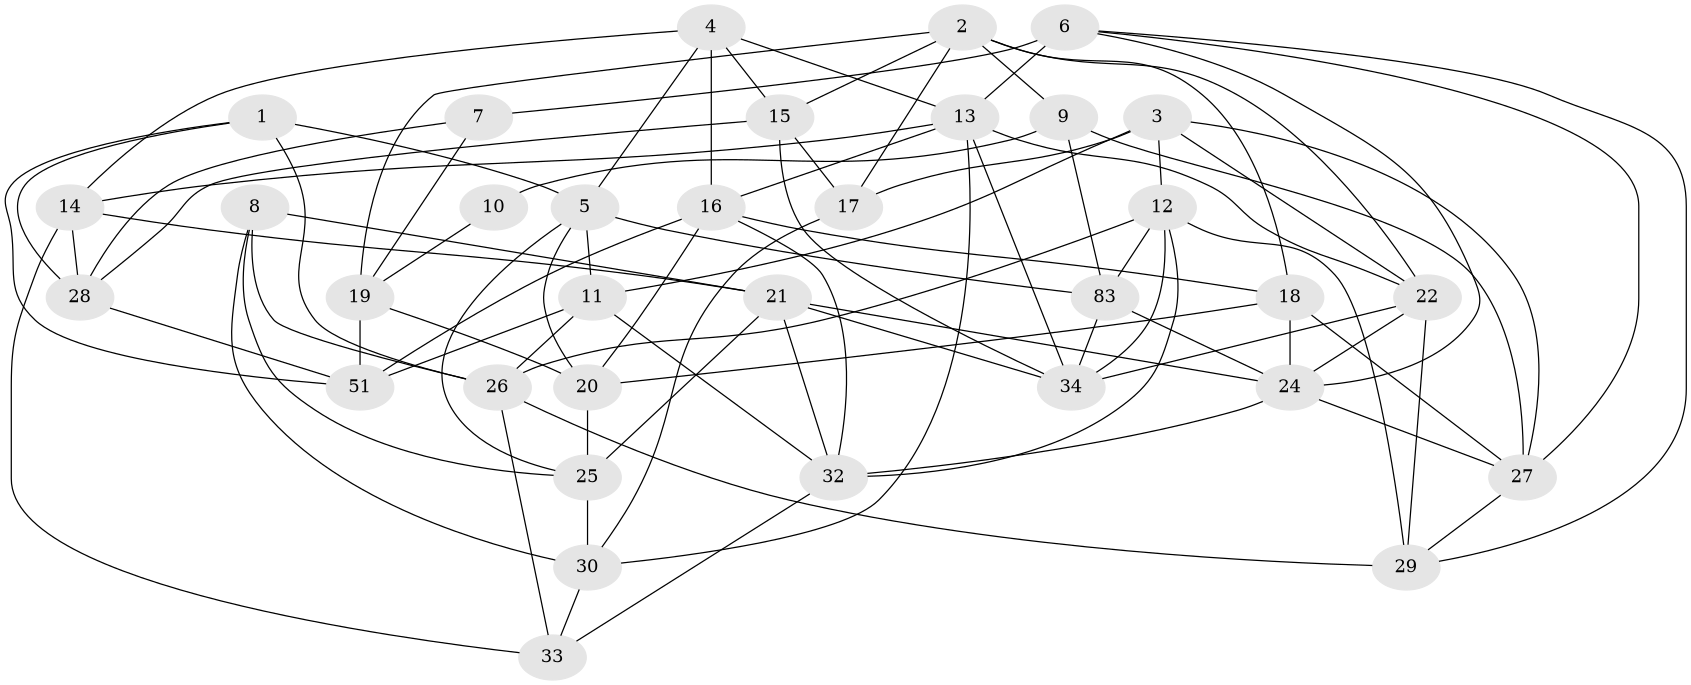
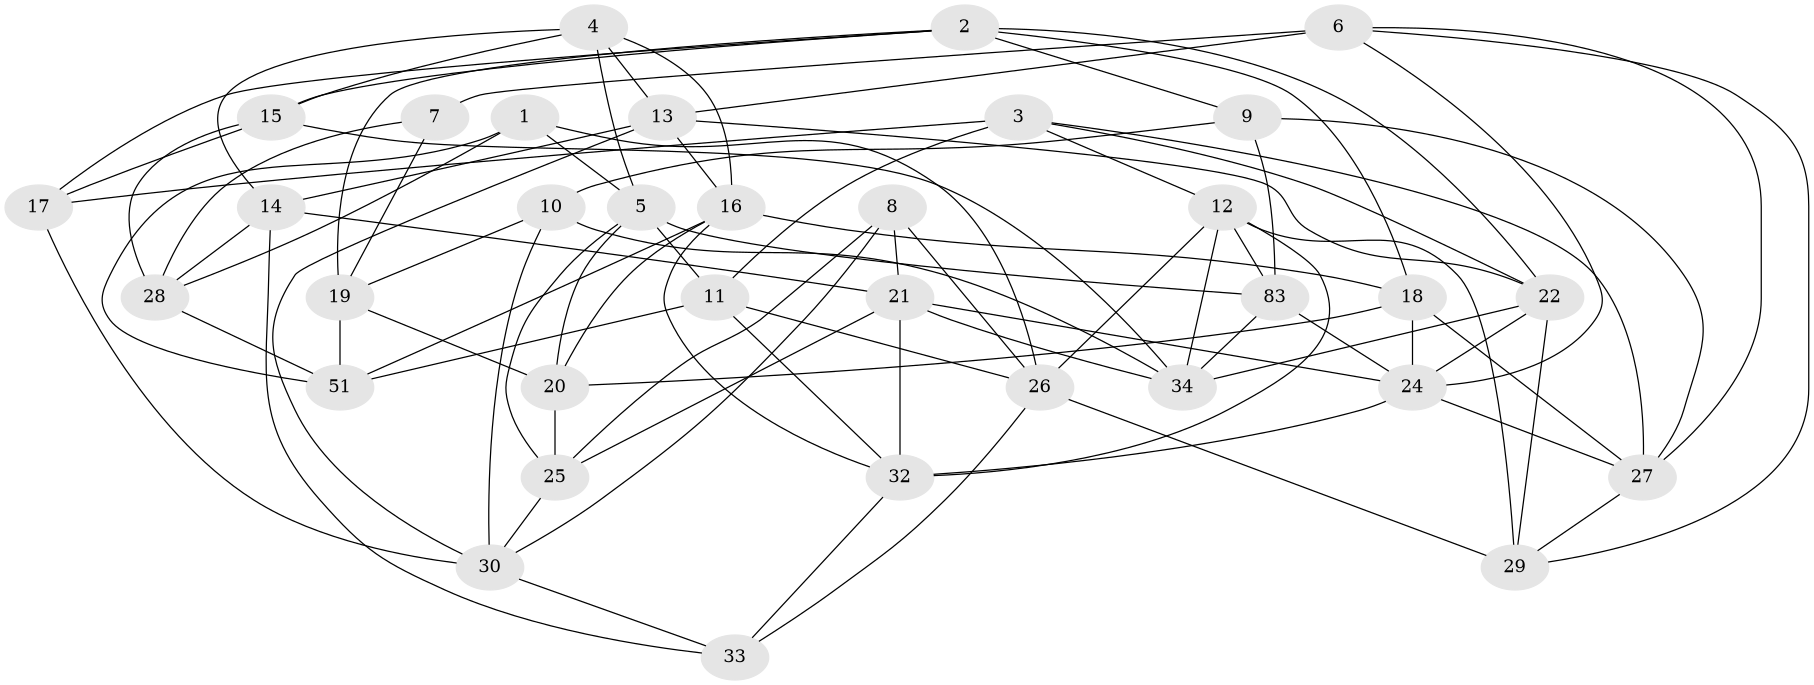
(1016, 247) -> (966, 282)
none -> (497, 384)
